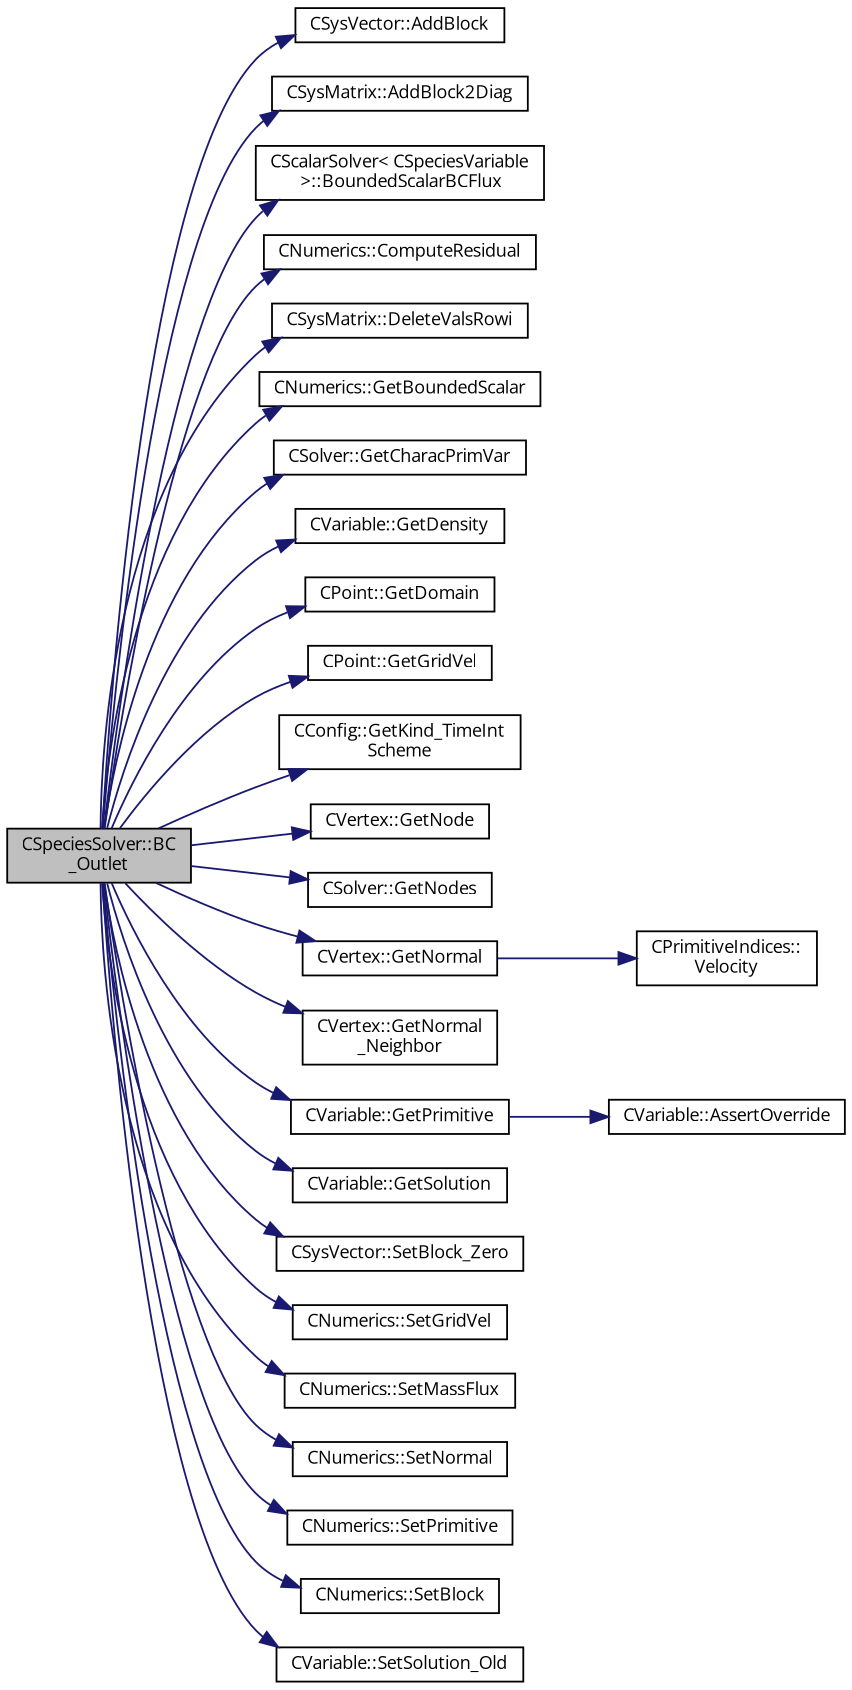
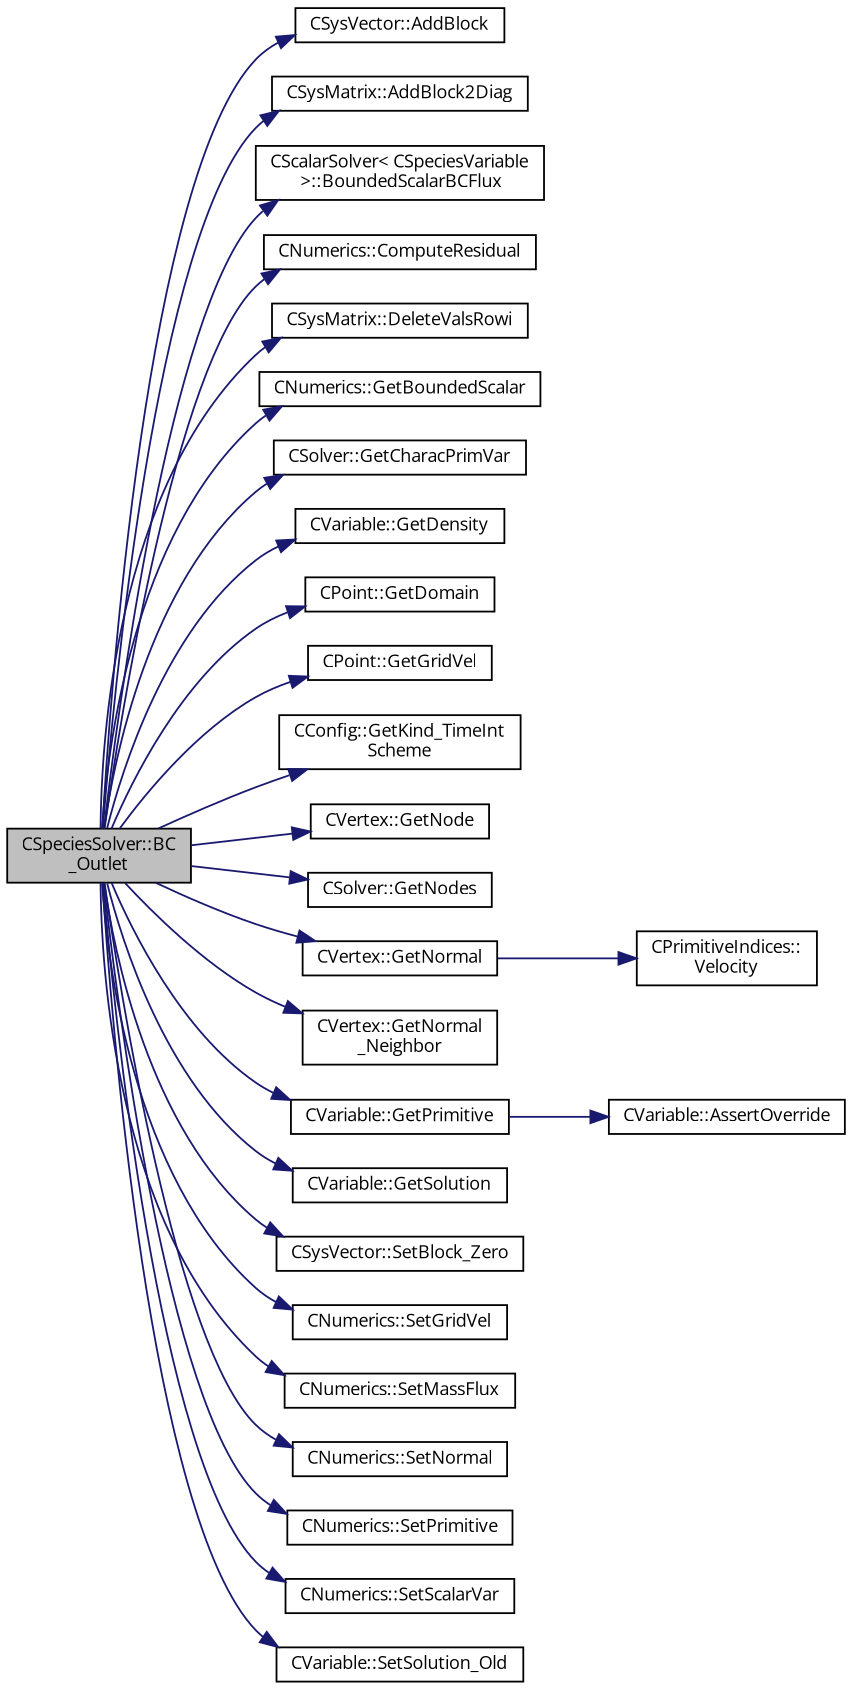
(400, 1596) -> (400, 1596)
